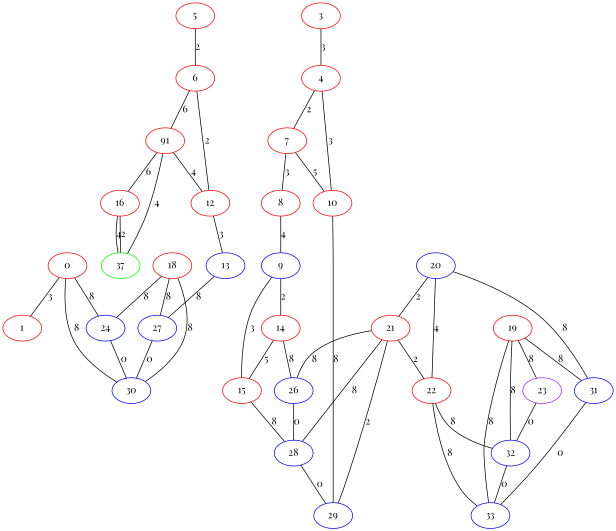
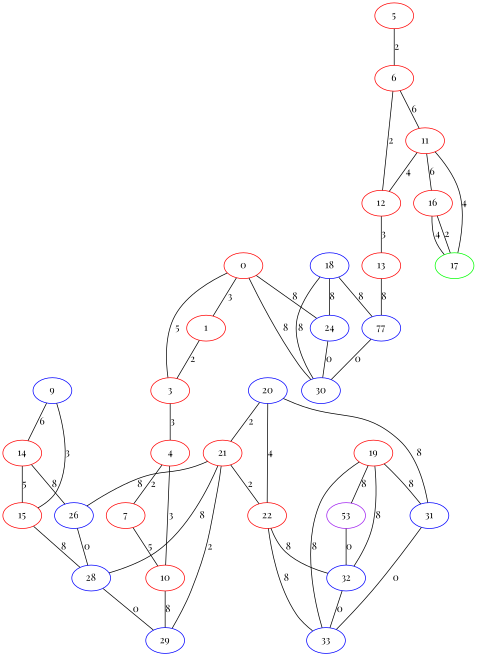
(165, 141) -> (425, 141)
(281, 203) -> none
(121, 266) -> (455, 266)
(172, 266) -> (330, 266)
(225, 266) -> (381, 266)
(283, 297) -> (42, 422)
none -> (176, 313)
(157, 328) -> (381, 328)
none -> (188, 359)
(542, 391) -> (346, 516)
